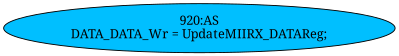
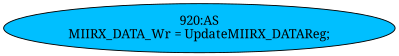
(199, 28) -> (199, 28)
